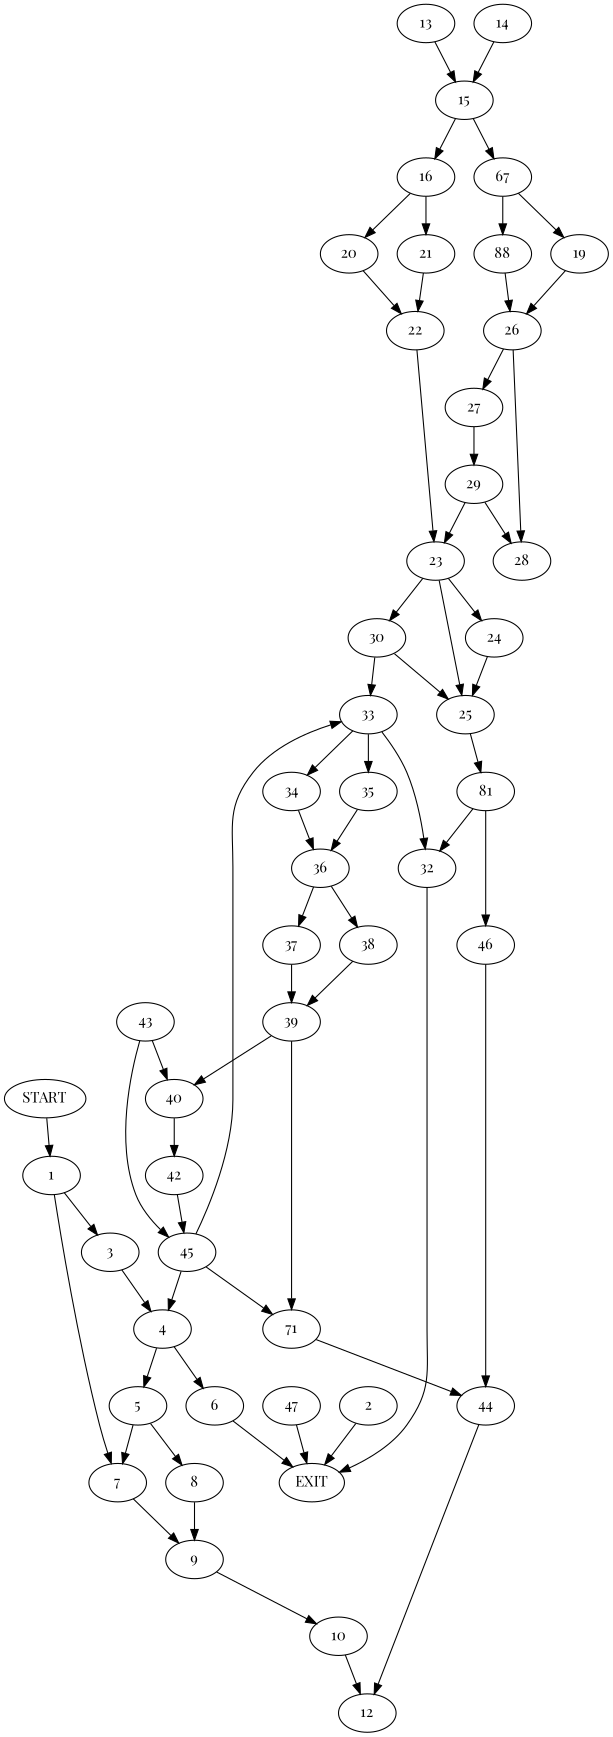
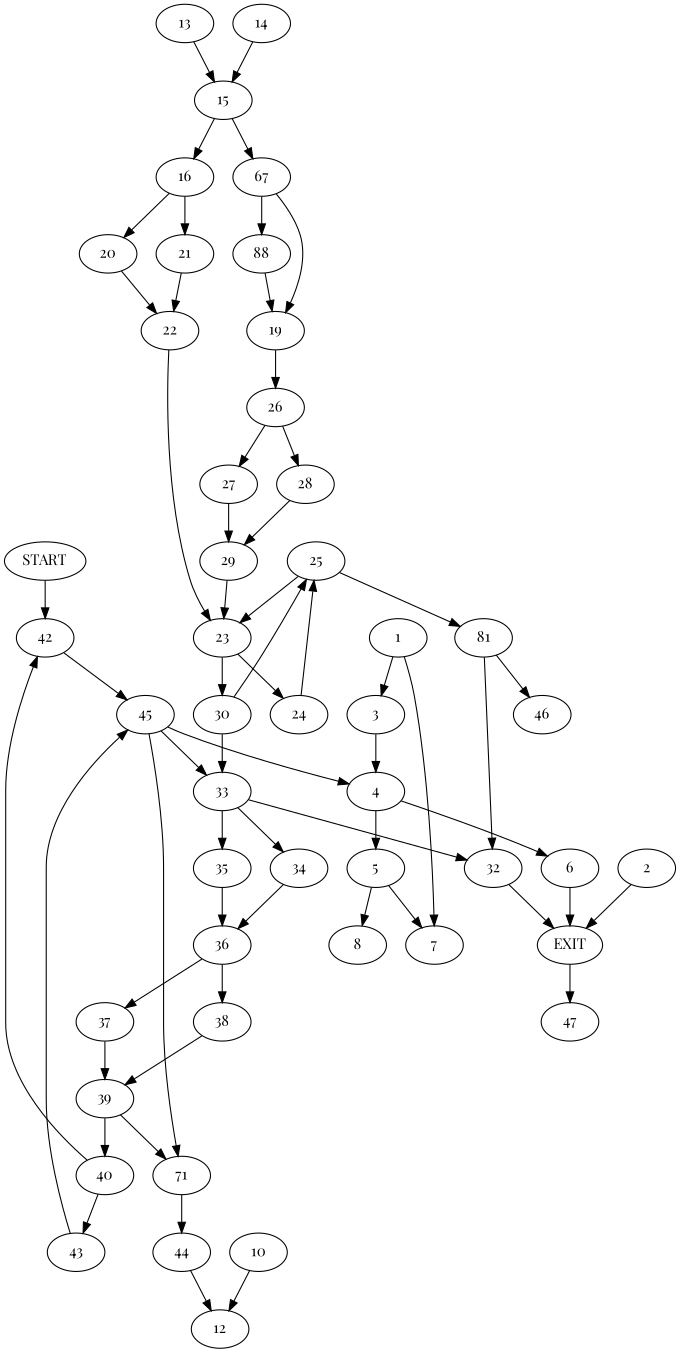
(507, 287) -> (268, 287)
(495, 518) -> (271, 519)
(449, 633) -> (273, 596)
(158, 1055) -> (93, 1209)
(48, 1132) -> (45, 594)
(486, 1170) -> none
(300, 1439) -> (570, 978)
(195, 1559) -> none
